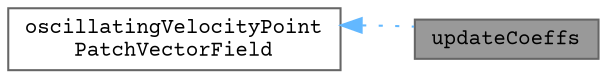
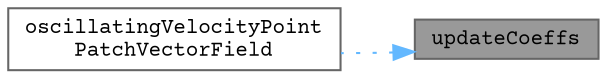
(388, 26) -> (367, 53)
